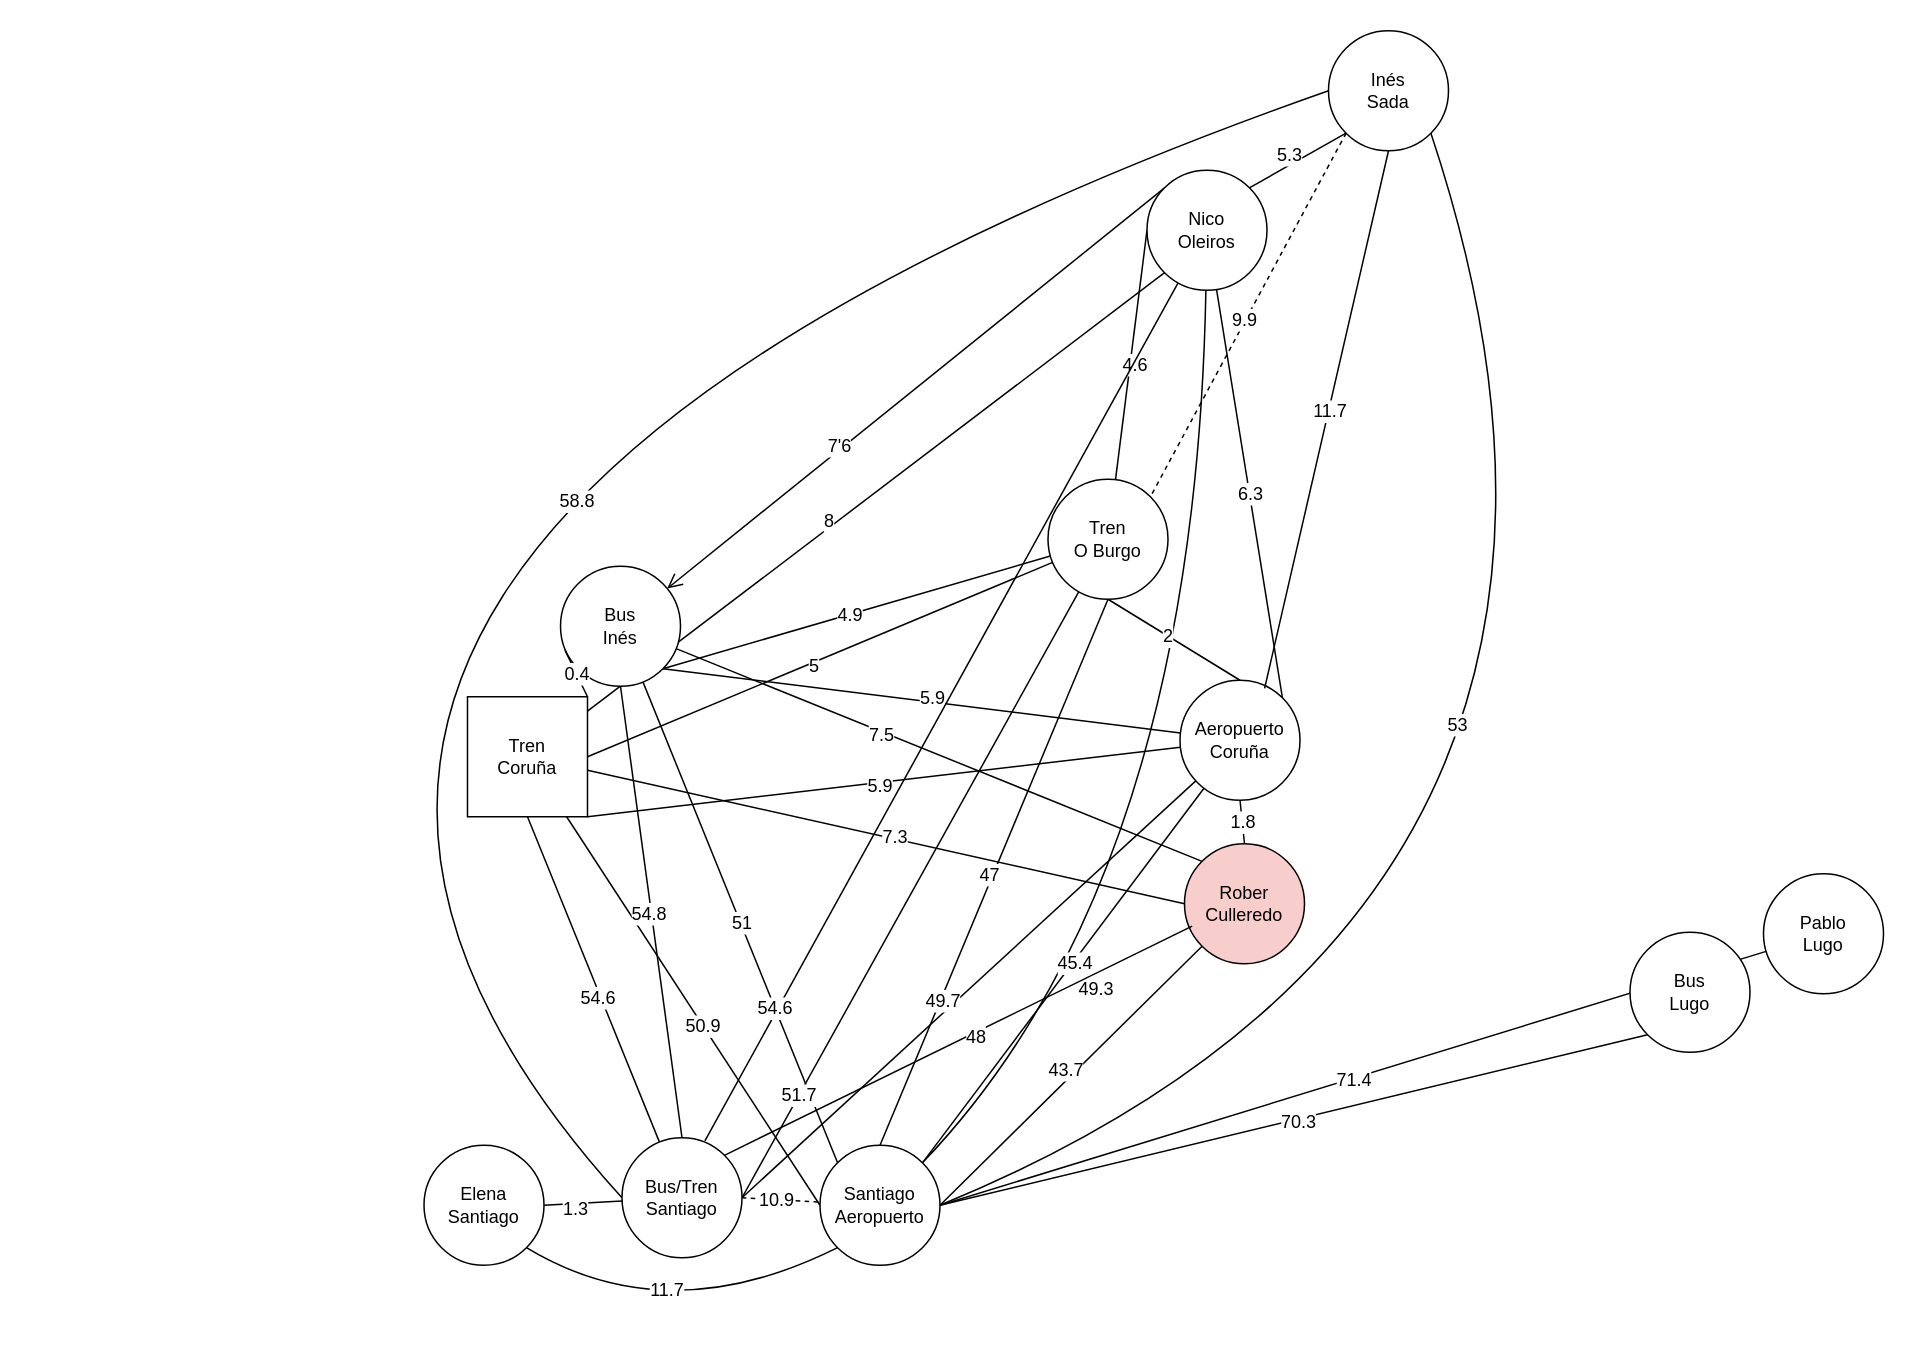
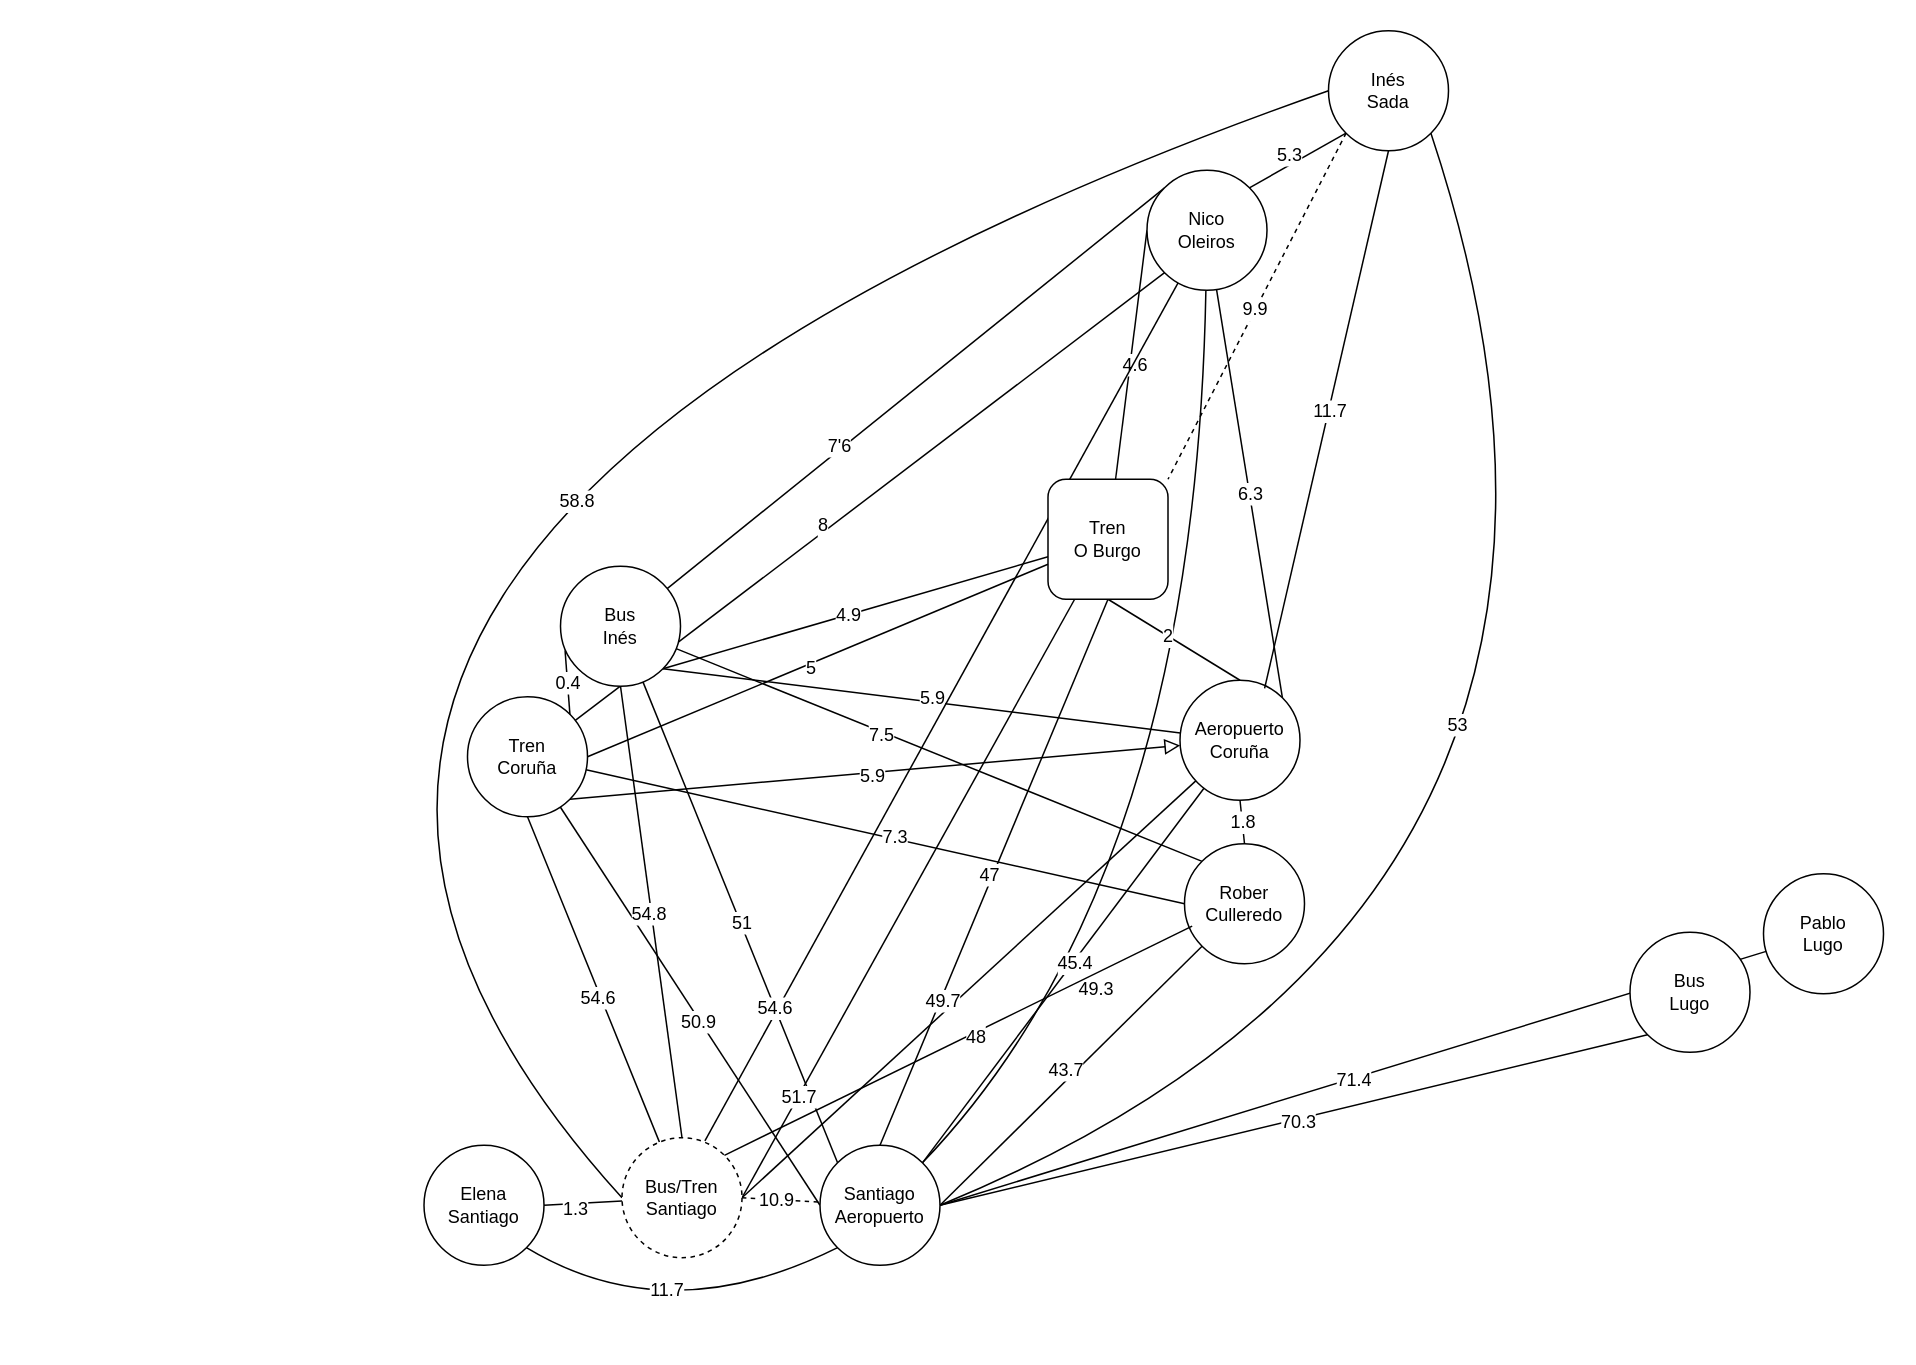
(1108, 539) -> (1108, 539)
(672, 585) -> (671, 585)
(527, 757) -> (527, 757)
(1081, 759) -> (1066, 756)
(1244, 904) -> (1244, 904)
(682, 1198) -> (682, 1198)
